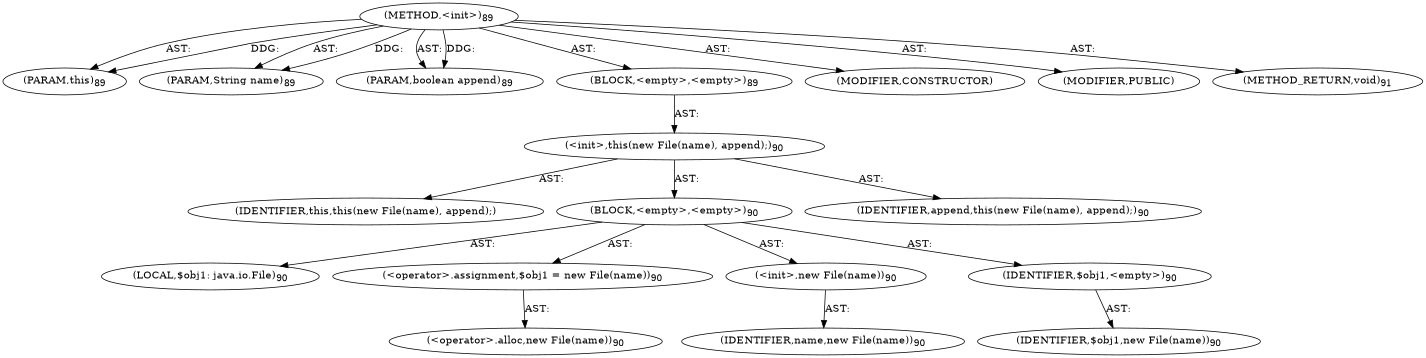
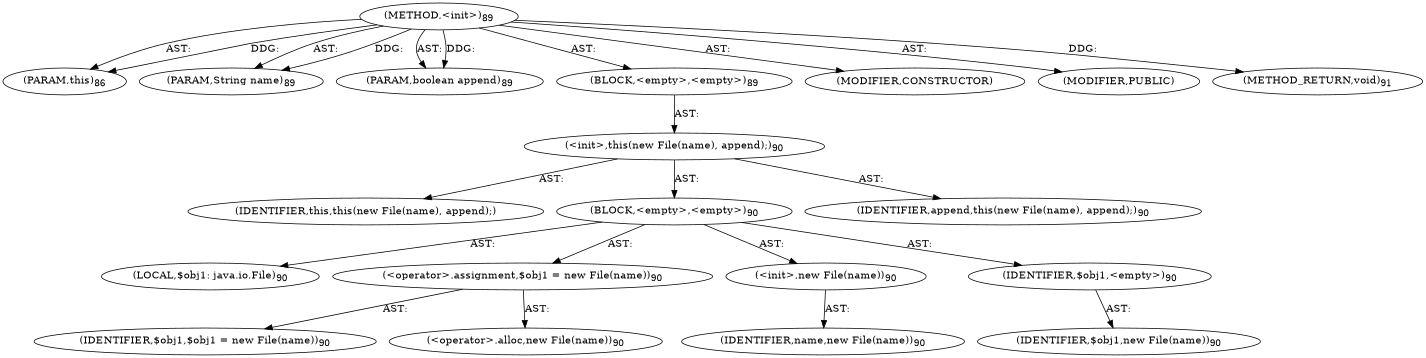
(1085, 49) -> (1085, 49)
(100, 80) -> (100, 80)
none -> (205, 341)
